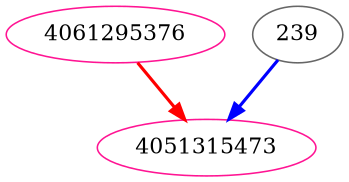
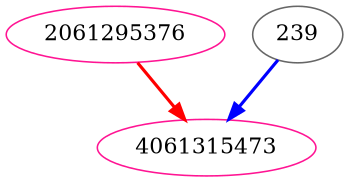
(116, 35) -> (116, 35)
(207, 148) -> (207, 148)
